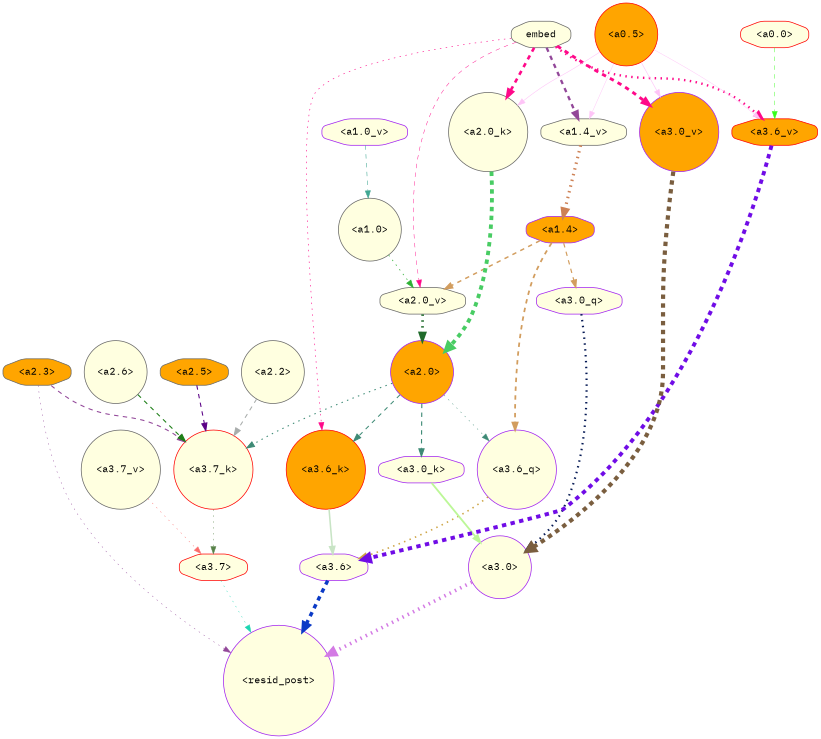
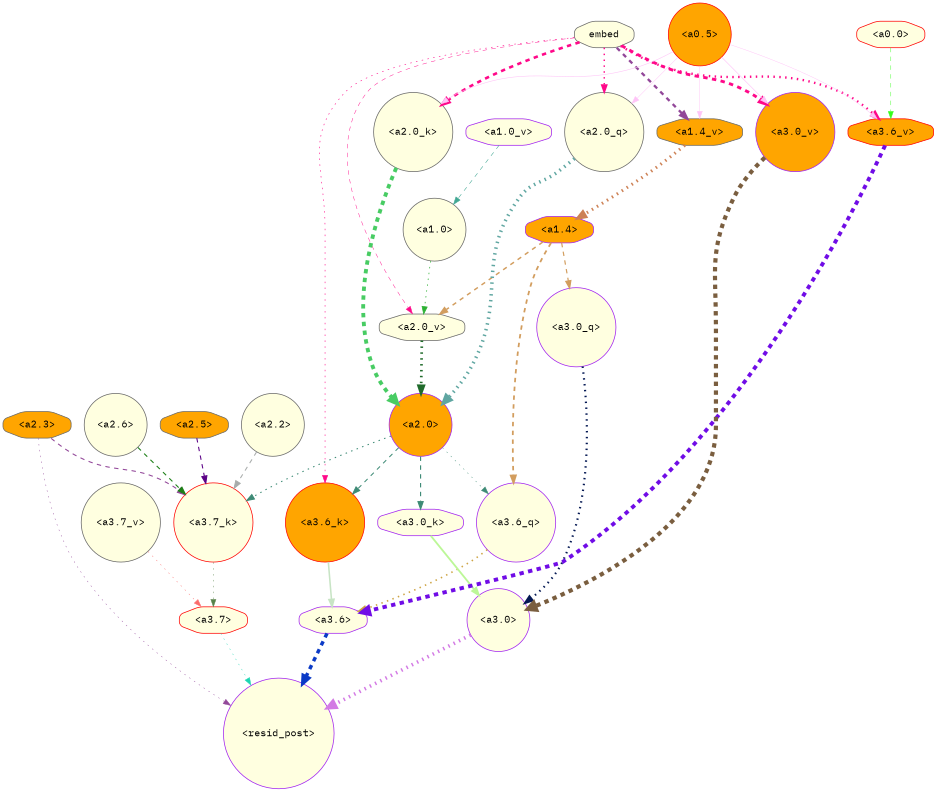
(584, 132) -> (700, 132)
none -> (604, 132)
(579, 301) -> (576, 327)
